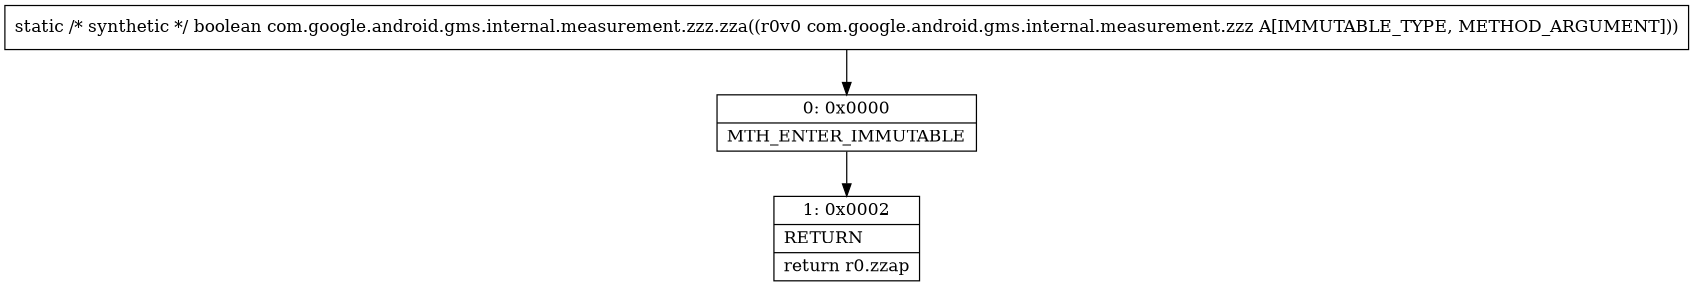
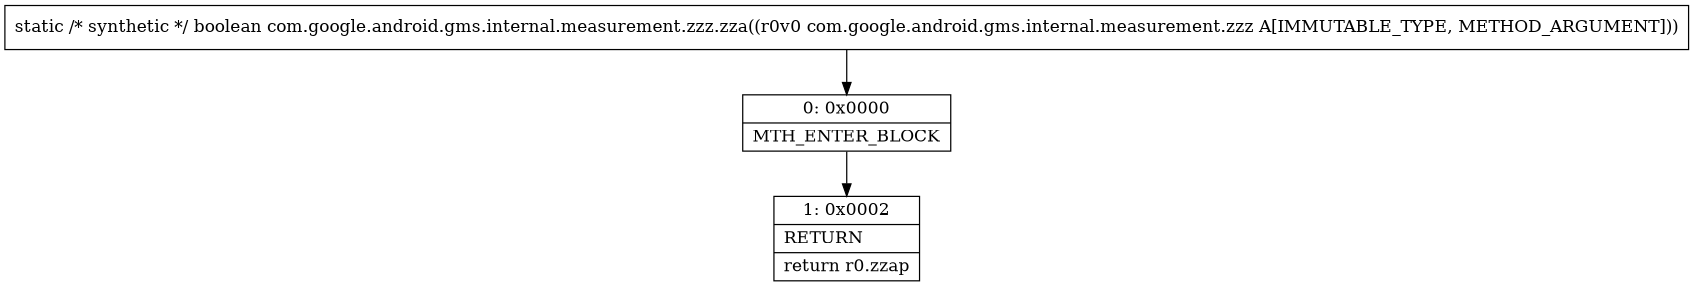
(847, 136) -> (847, 136)
